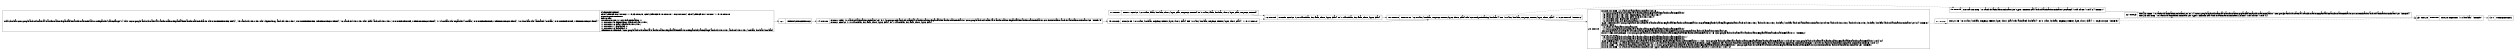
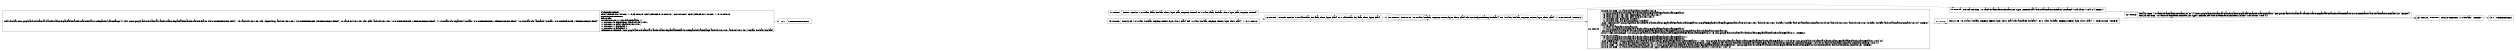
(1257, 15) -> (1342, 13)
(799, 21) -> (799, 21)
(960, 21) -> none
